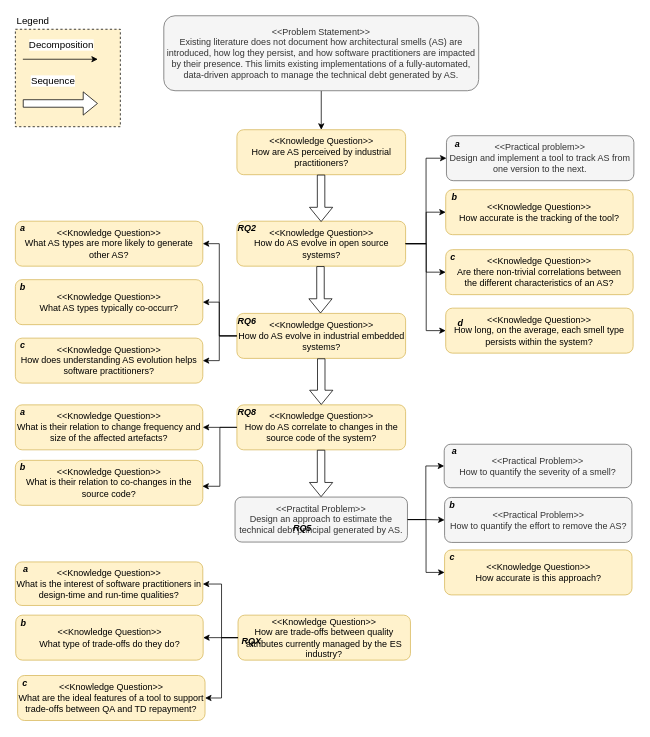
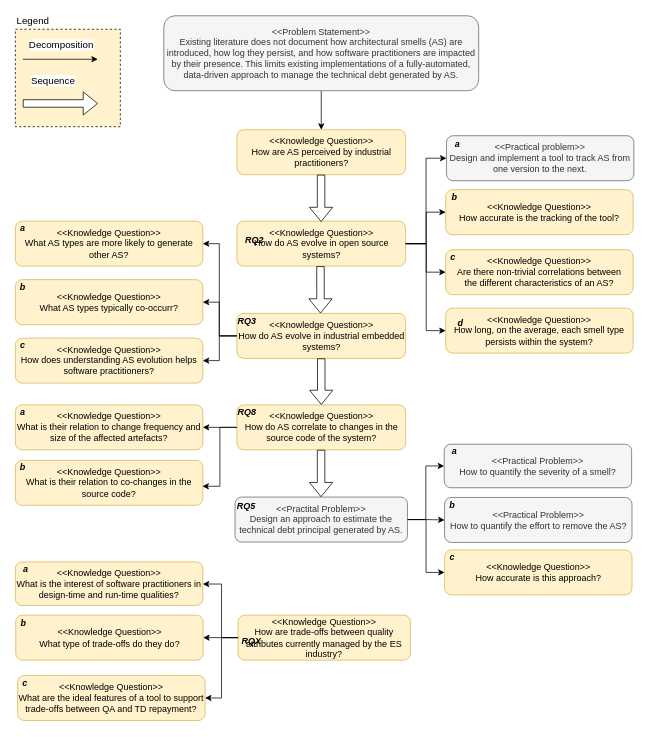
(247, 228) -> (254, 240)
(247, 321) -> (247, 321)
(303, 528) -> (246, 506)
